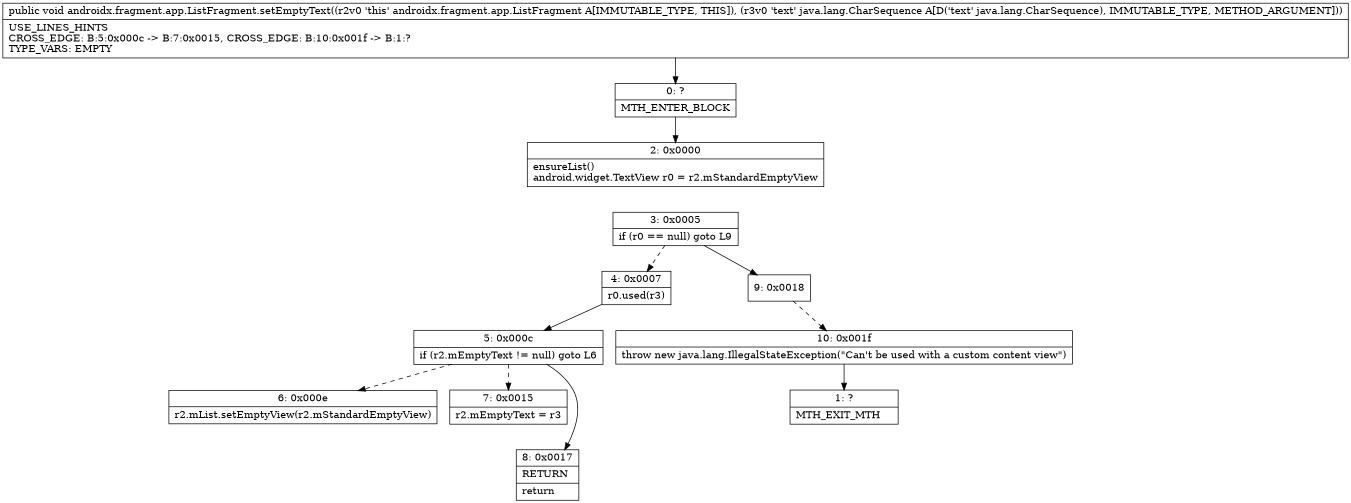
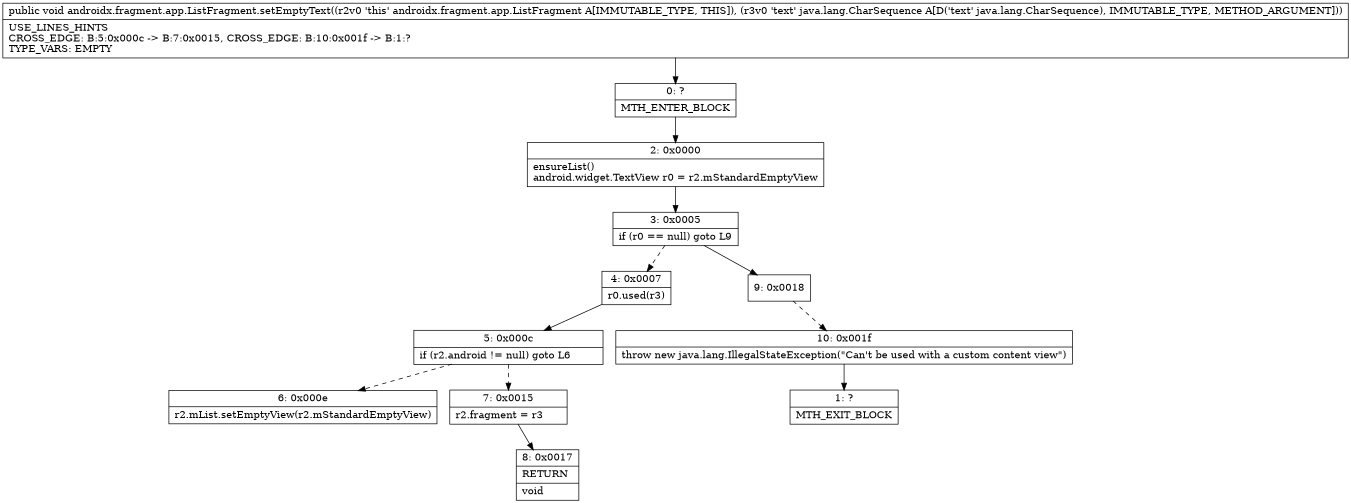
none -> (676, 196)
(508, 356) -> (495, 356)
(576, 399) -> (524, 434)
(508, 415) -> (500, 415)
(838, 415) -> (844, 415)
(538, 491) -> (533, 491)
